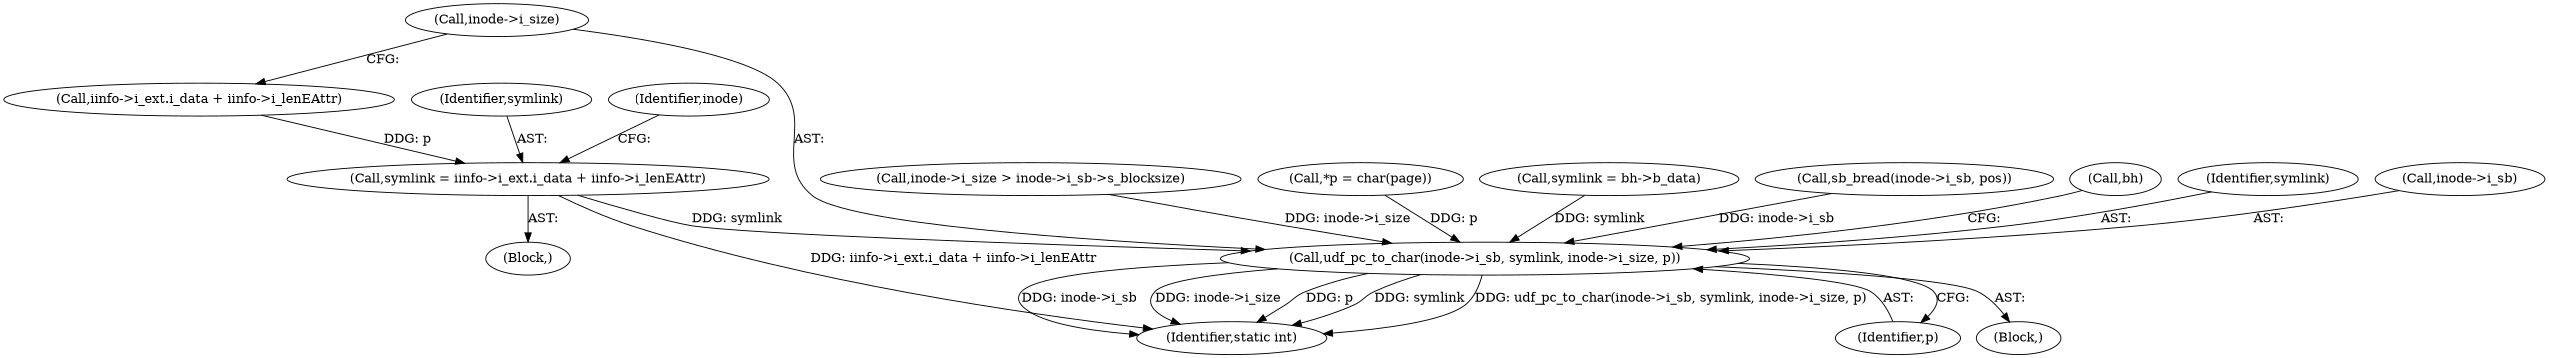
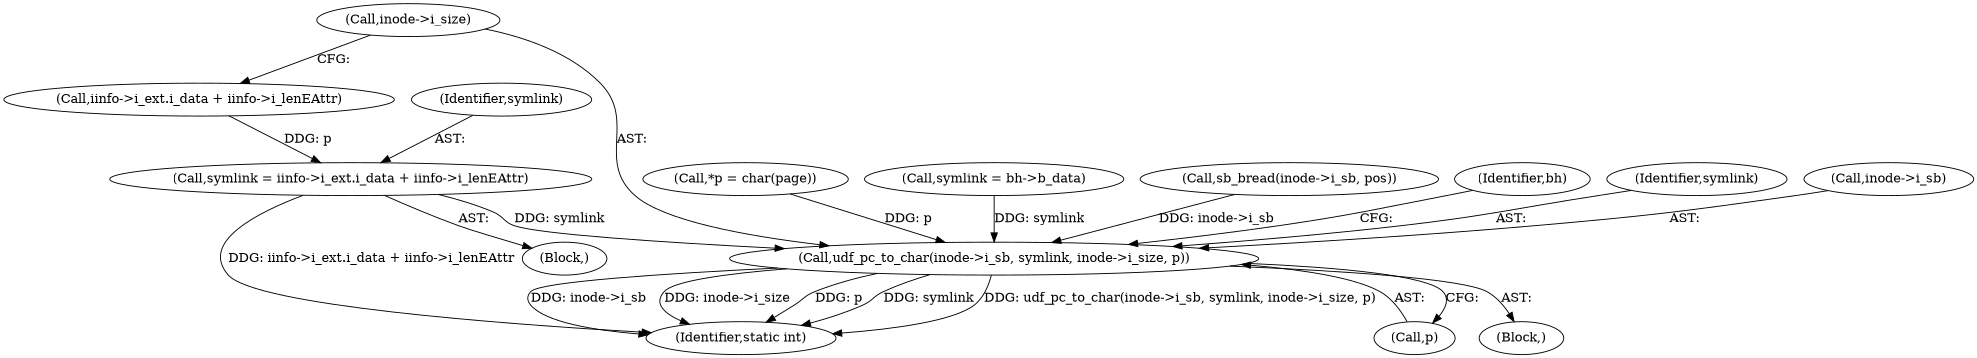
(689, 100) -> none
(1031, 179) -> none
(2115, 179) -> (1522, 179)
(1898, 338) -> (1415, 338)
